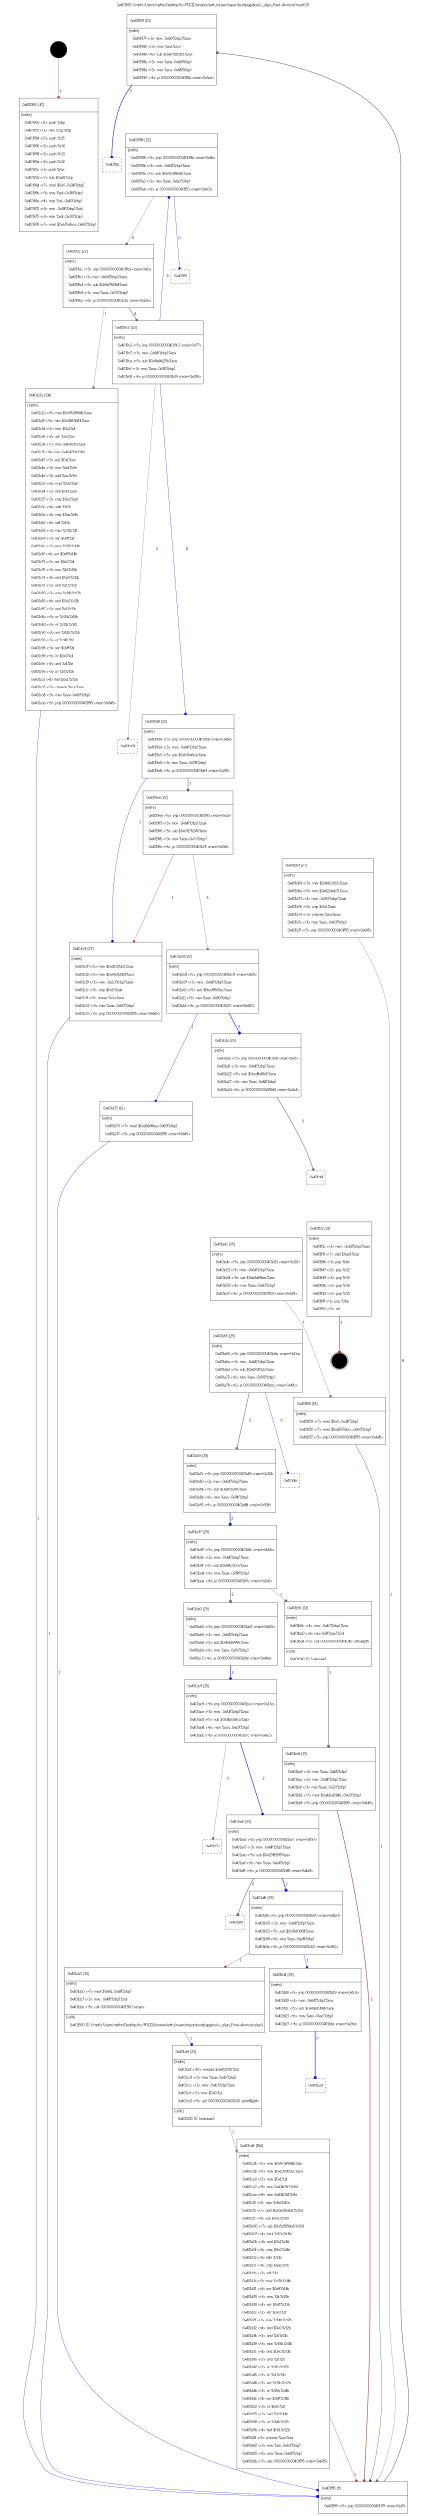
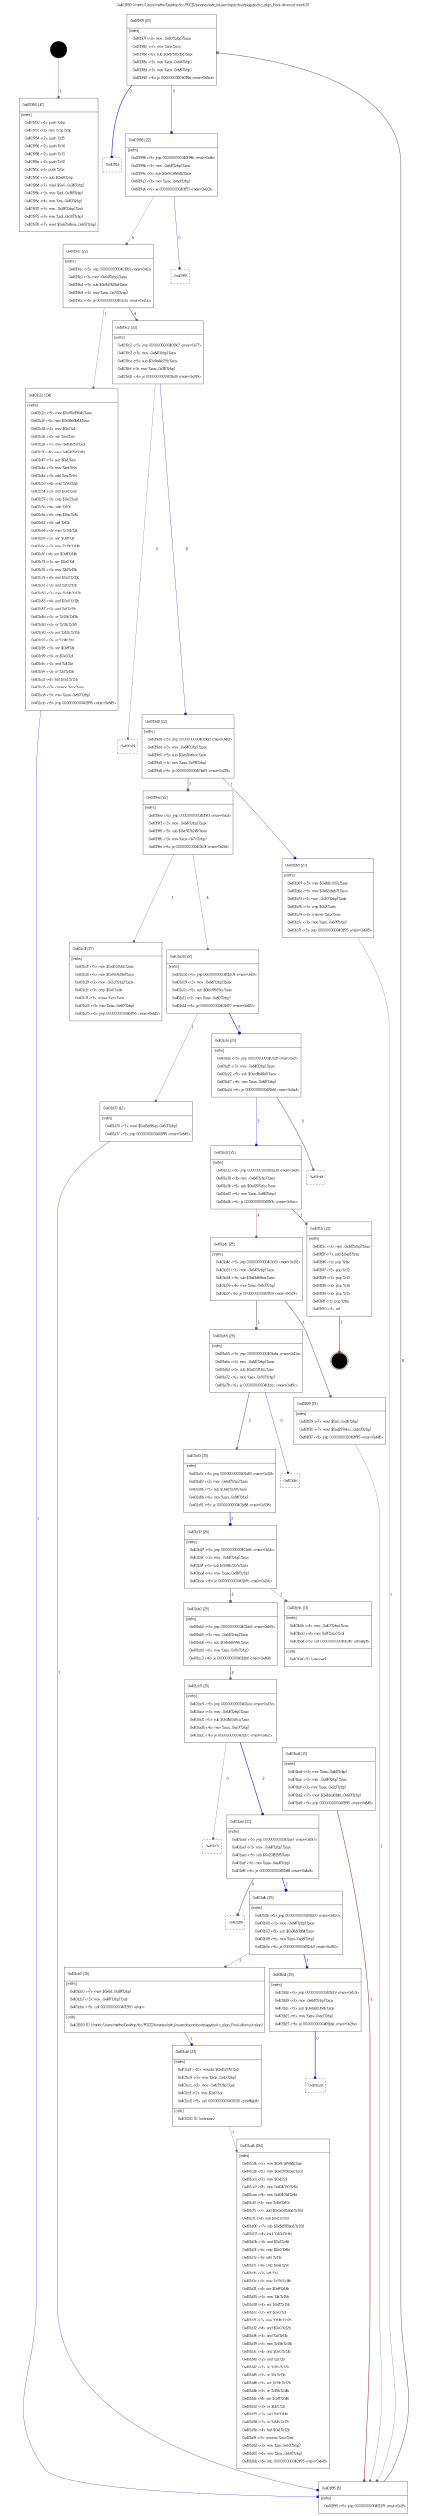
(164, 260) -> (172, 108)
(118, 856) -> (259, 817)
(177, 1056) -> (177, 1056)
none -> (256, 1177)
none -> (256, 1314)
(312, 1346) -> (312, 1346)
(230, 1671) -> (230, 1671)
(328, 1706) -> none
(48, 1874) -> none
(305, 1960) -> (305, 1960)
(380, 1960) -> (380, 1960)
(315, 2054) -> (315, 2054)
(343, 2448) -> none
